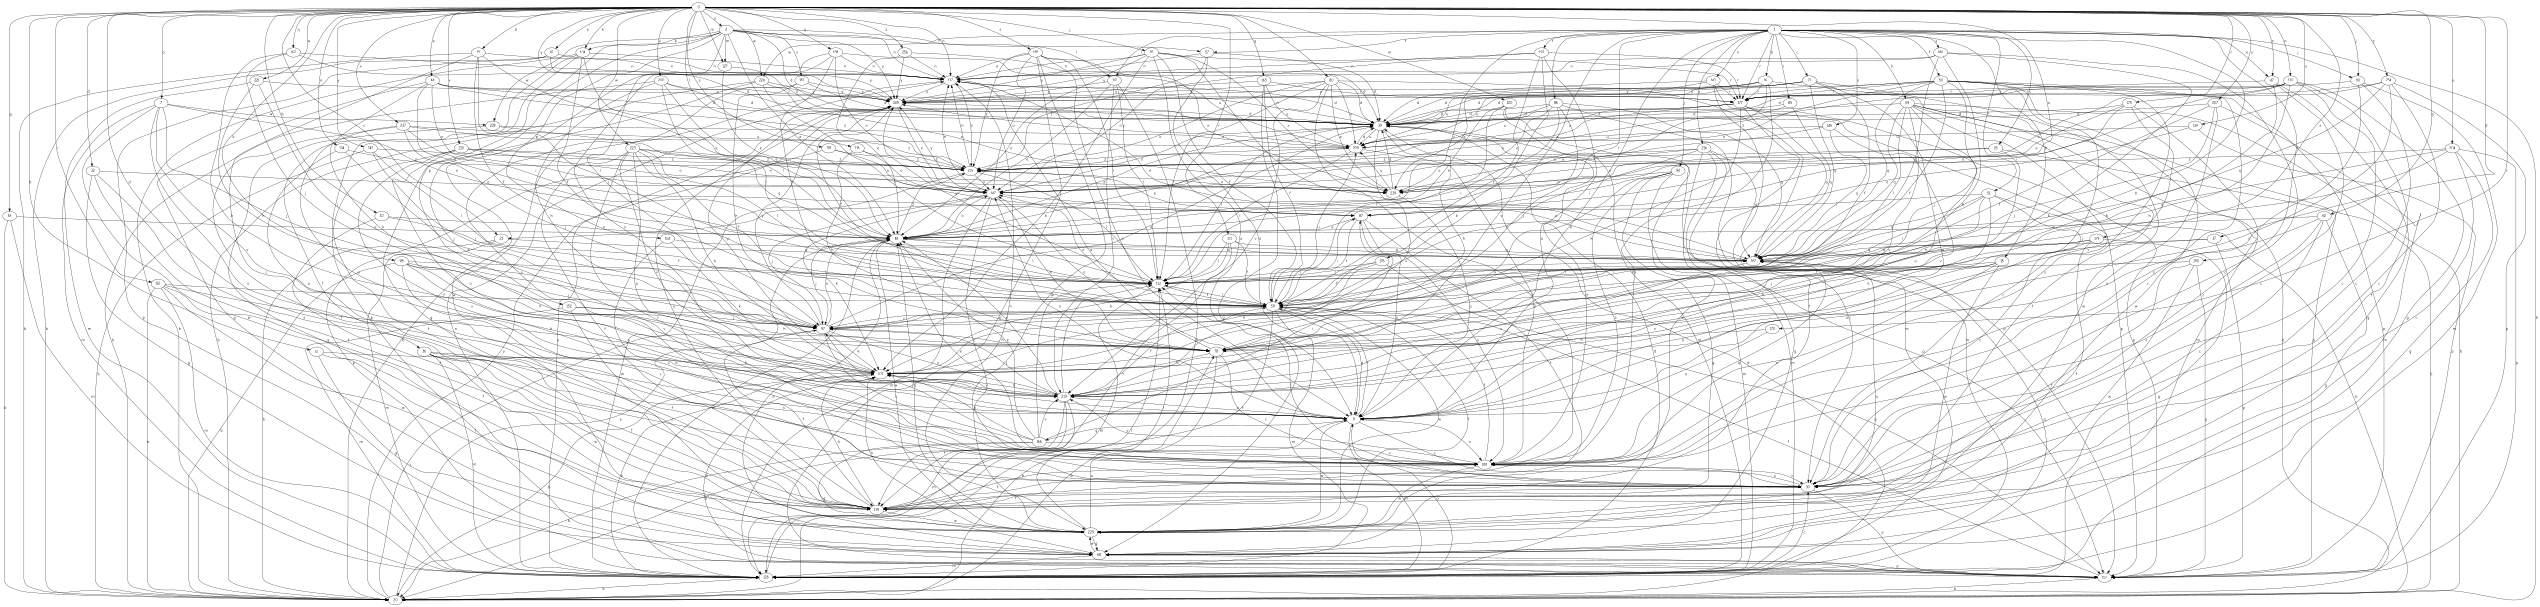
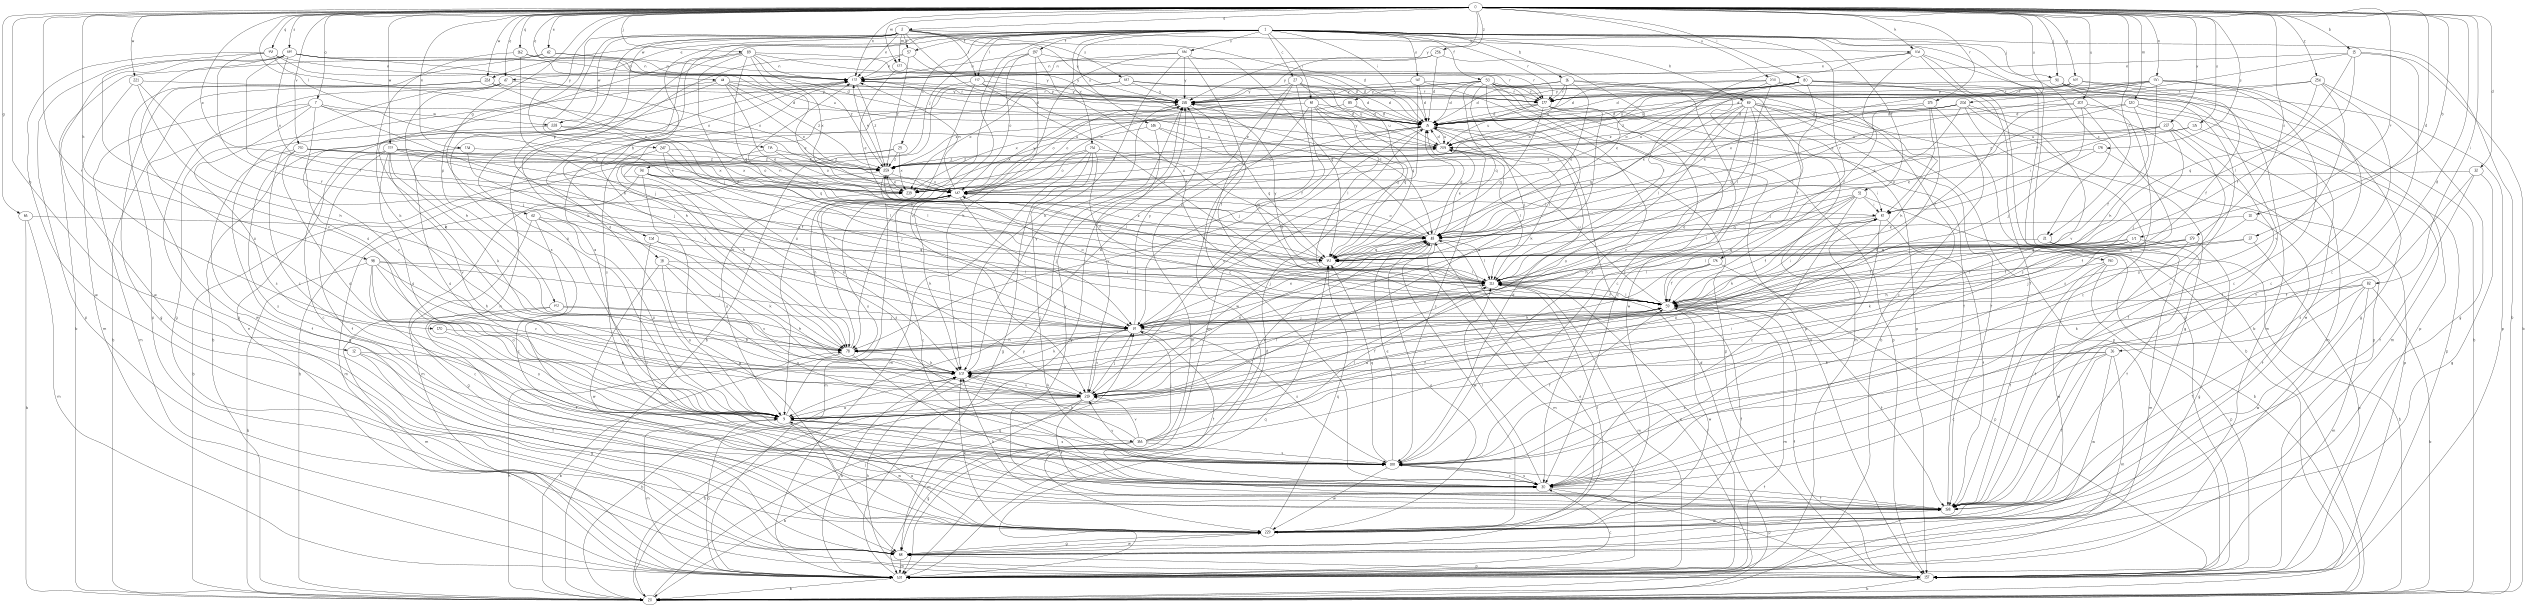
none -> (1294, 88)
none -> (1749, 116)
(940, 214) -> none
